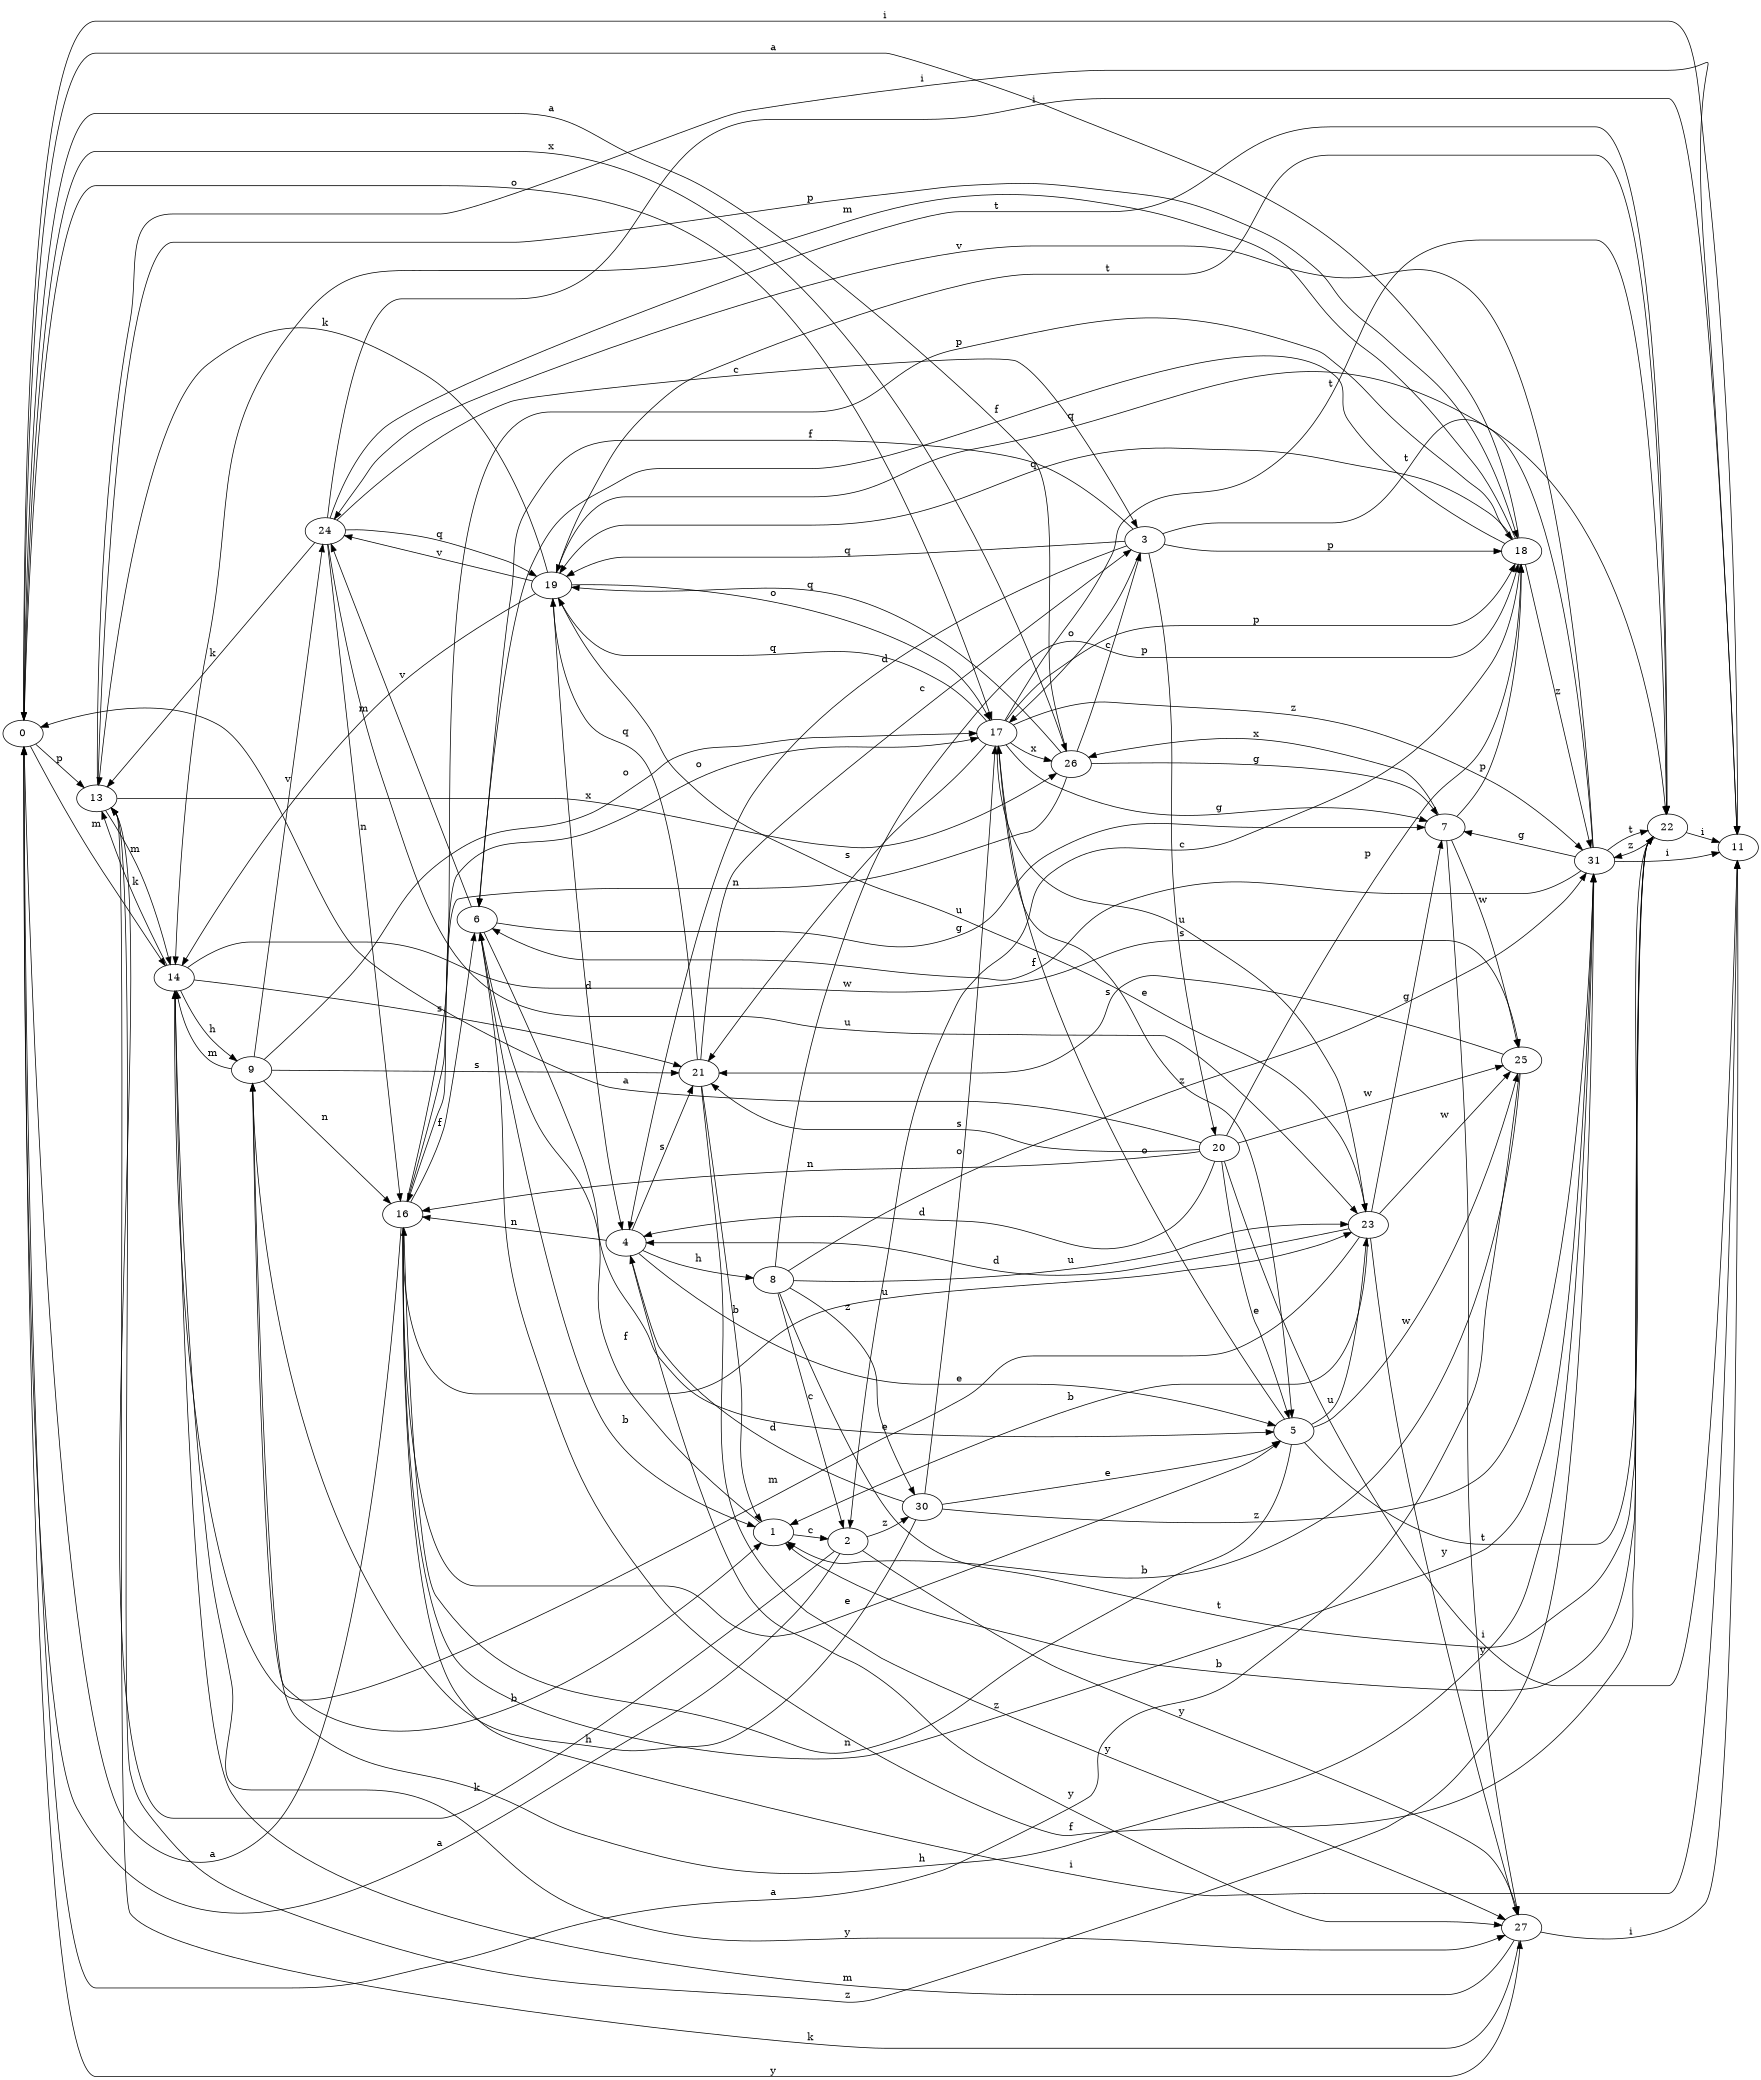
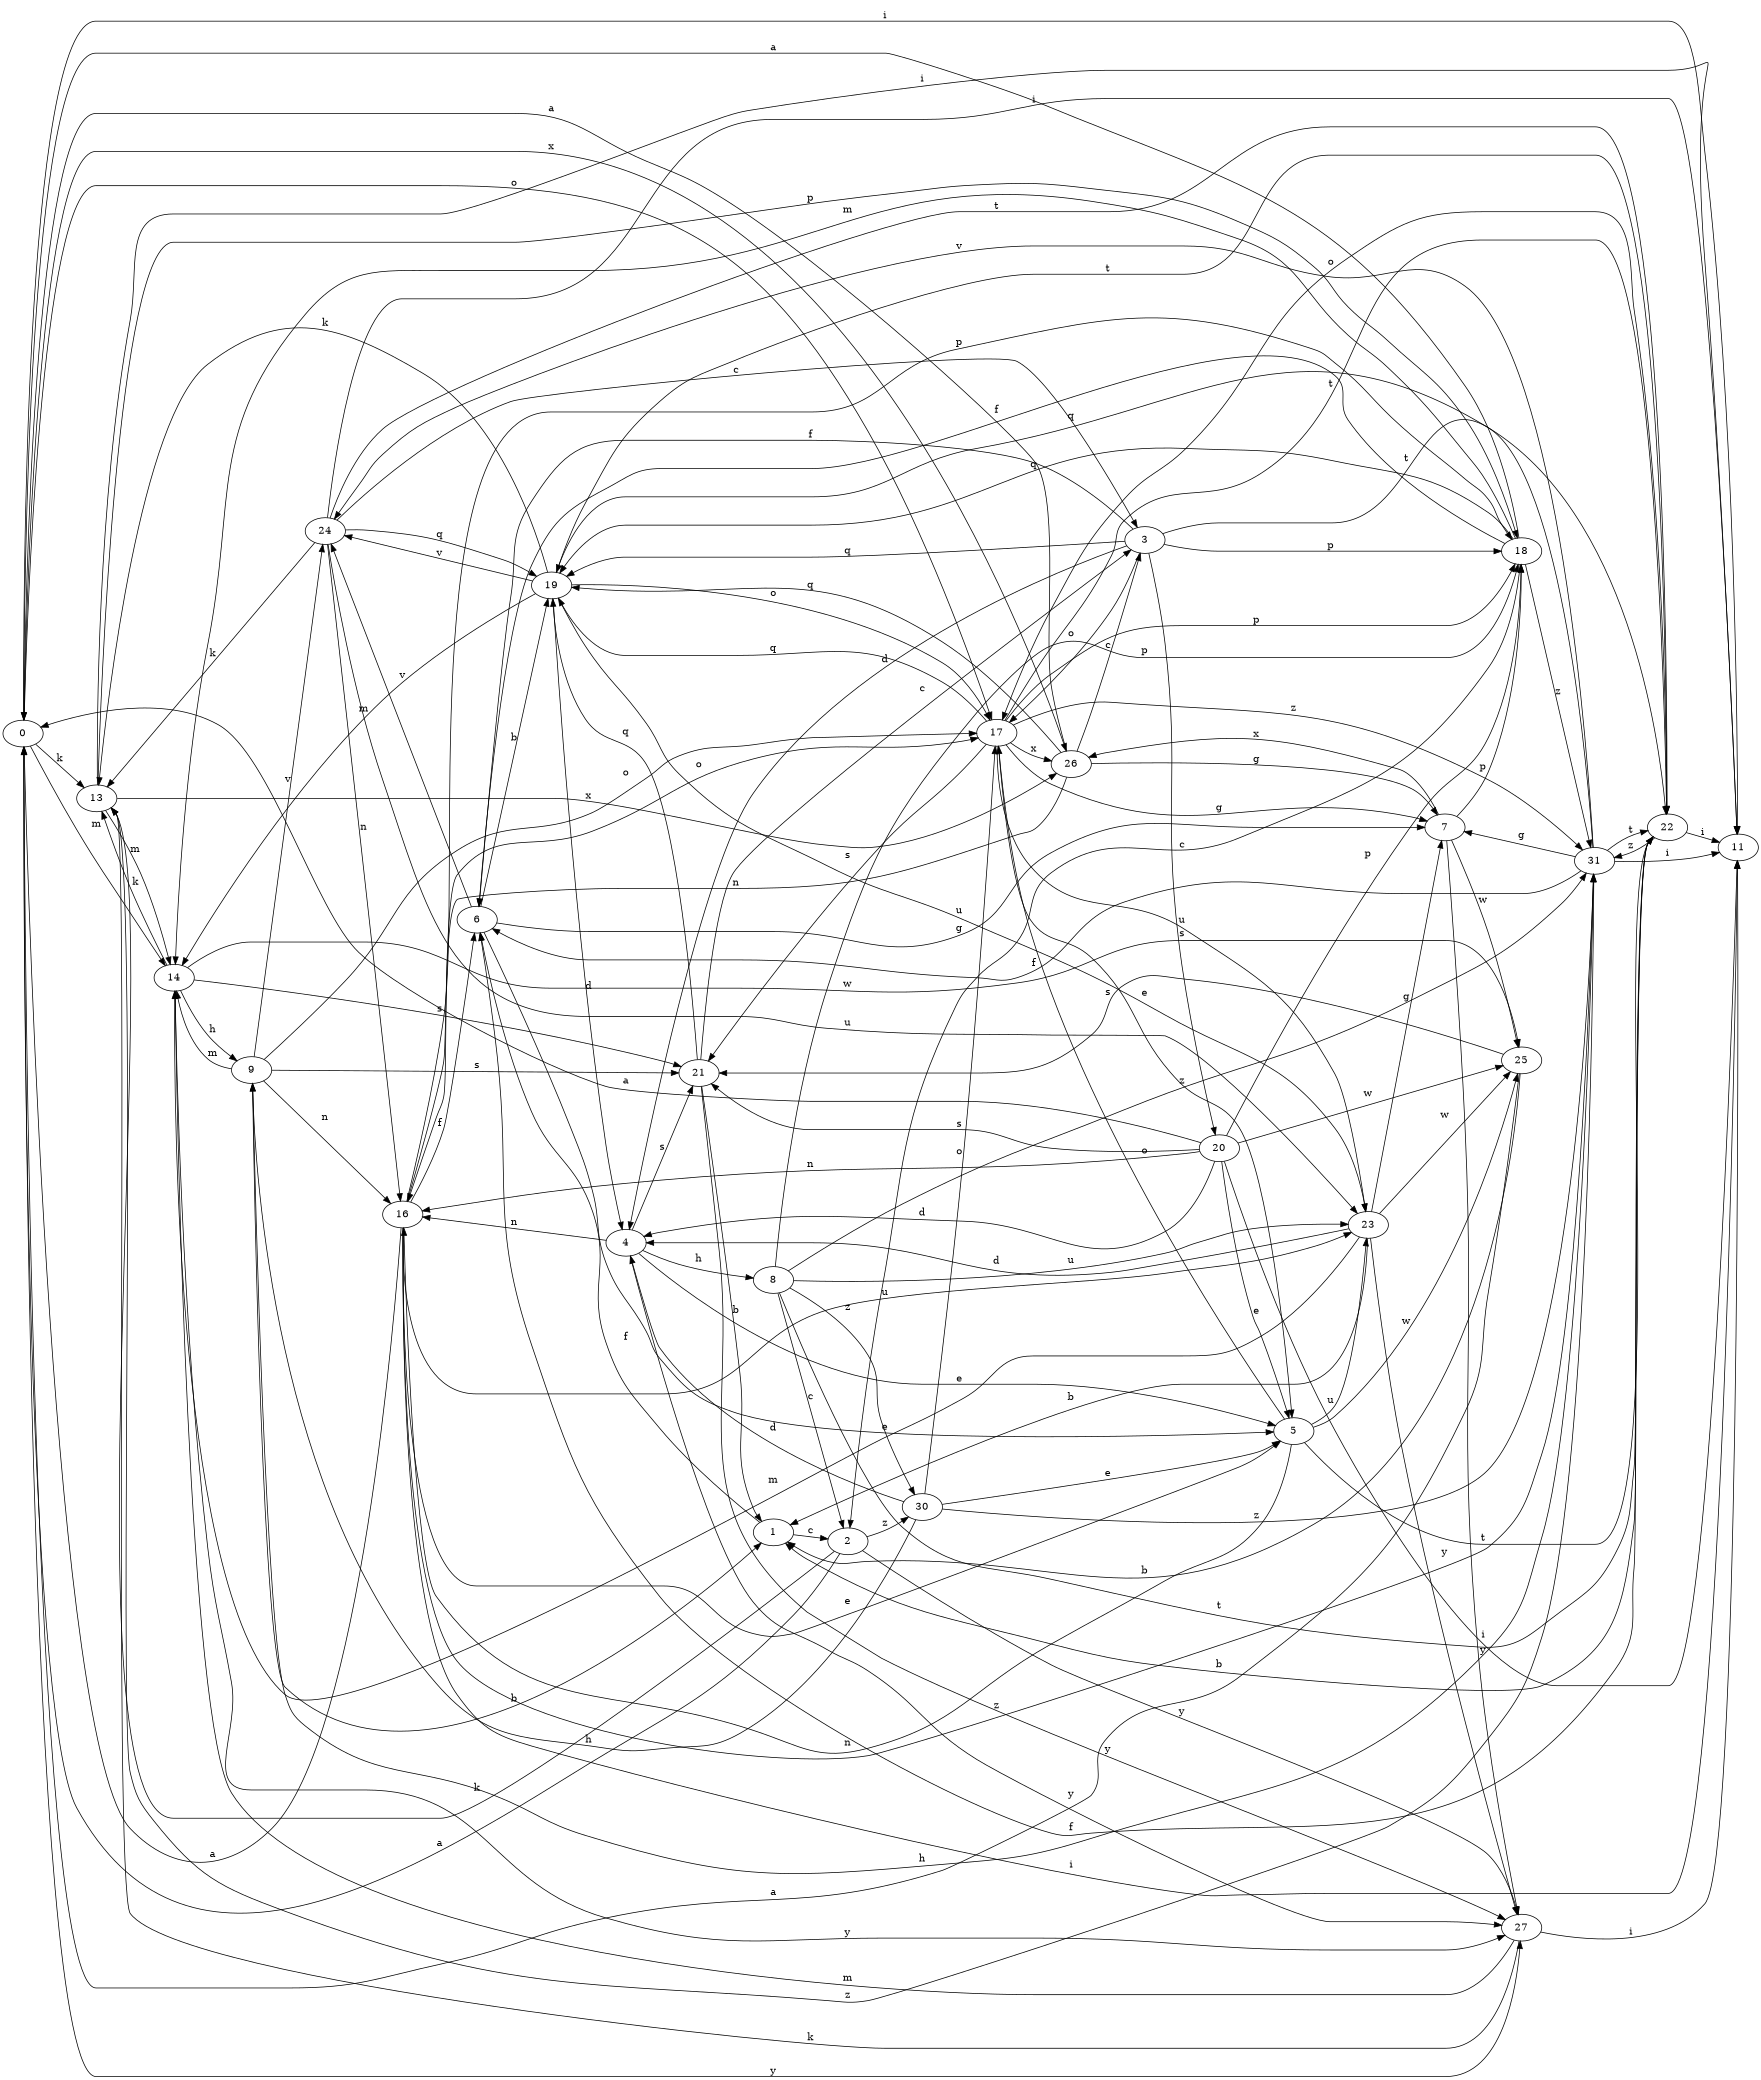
none -> (1488, 212)
(60, 759) -> (60, 759)
(550, 1269) -> (514, 756)
